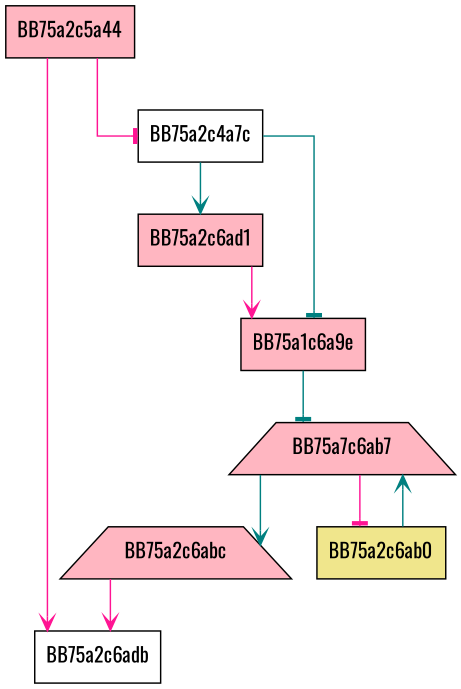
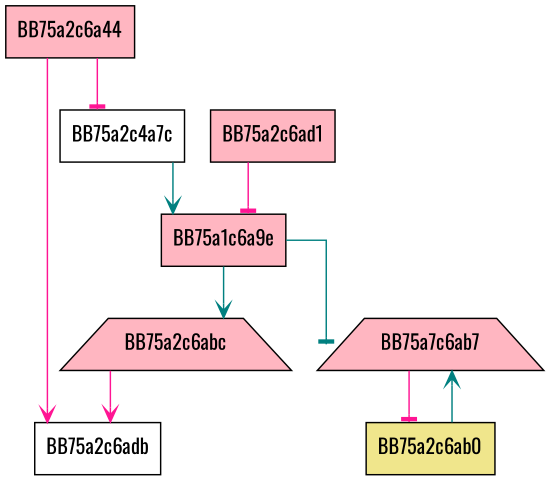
(70, 32) -> (70, 32)
(200, 181) -> none
(314, 198) -> (173, 181)
(252, 285) -> (248, 184)
(260, 503) -> (224, 285)
